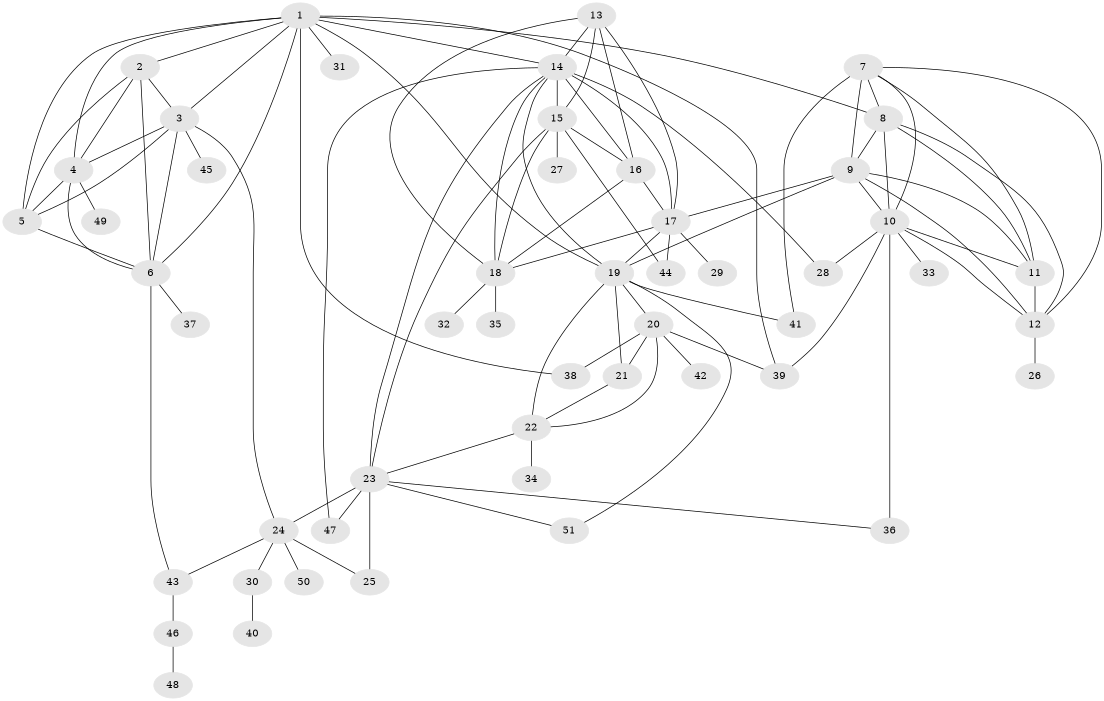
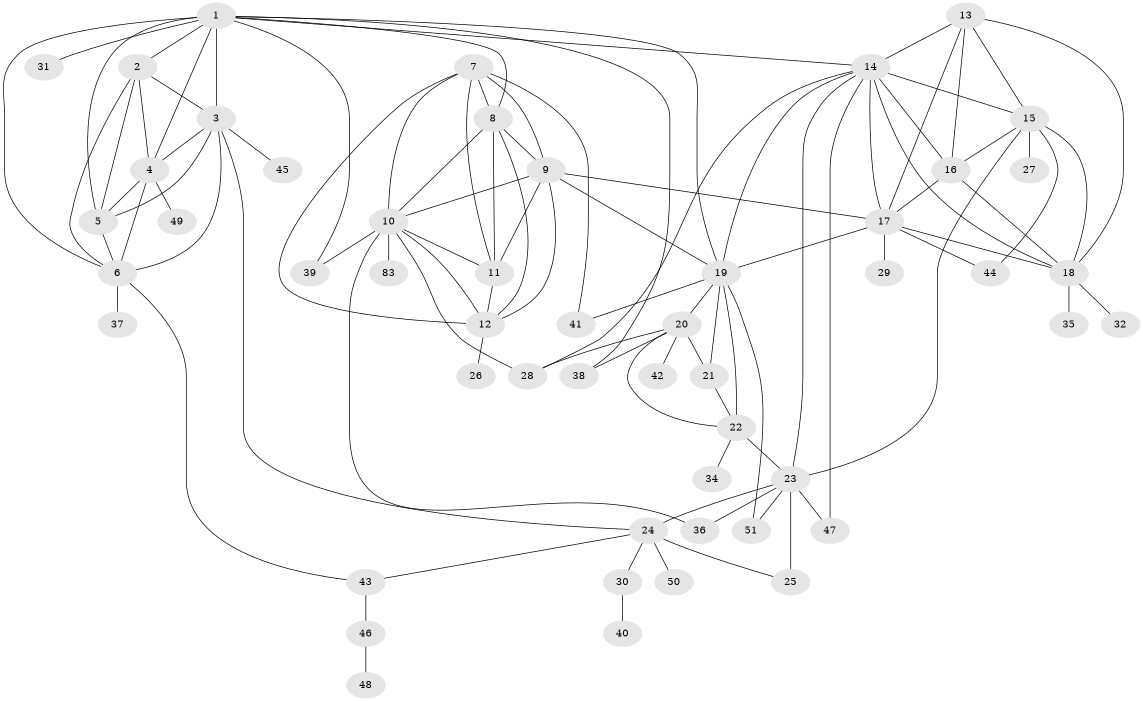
(929, 273) -> (389, 273)
(717, 350) -> (603, 347)
